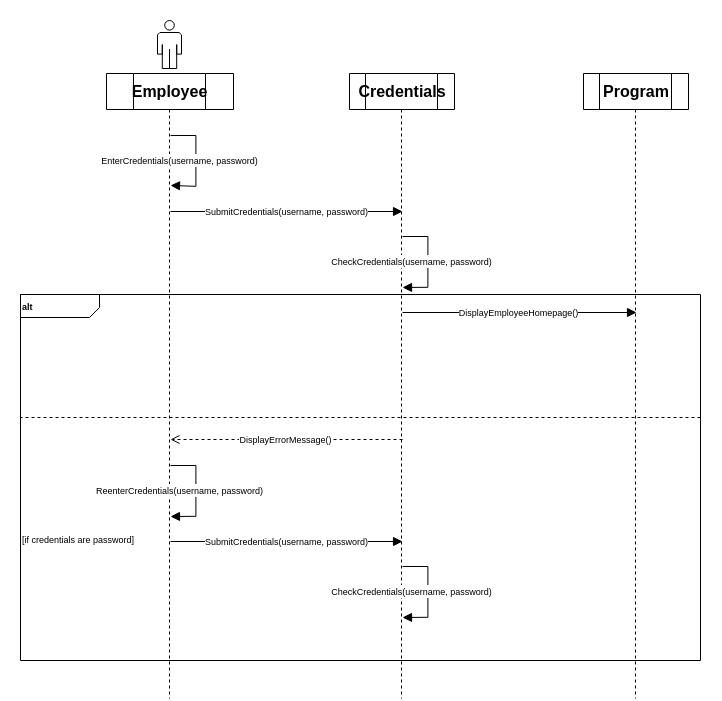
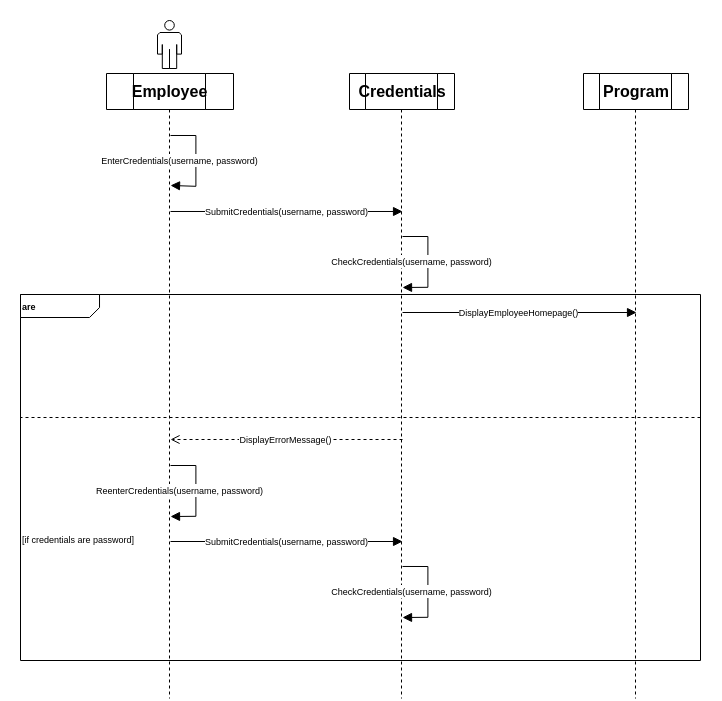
(31, 307) -> (33, 307)
